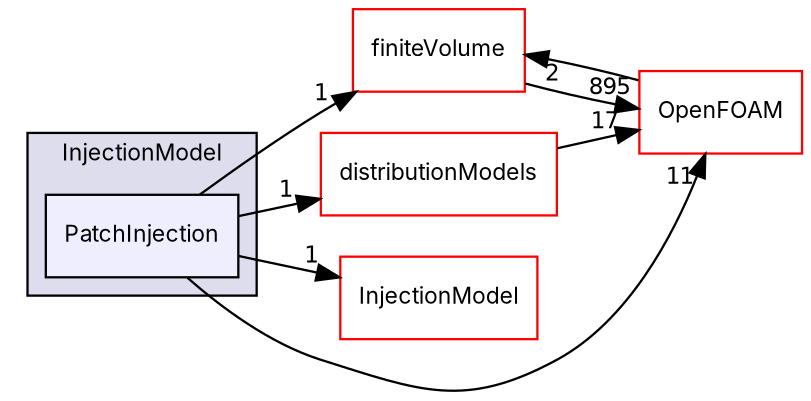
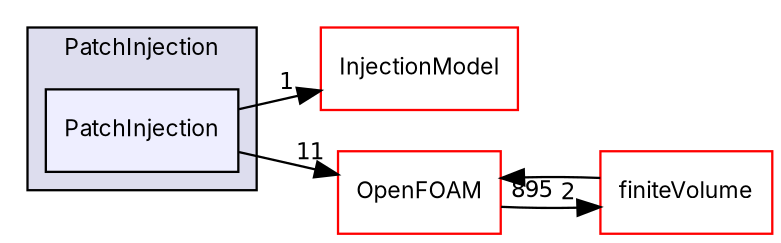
(274, 143) -> none
(142, 155) -> (142, 49)
(439, 174) -> none
